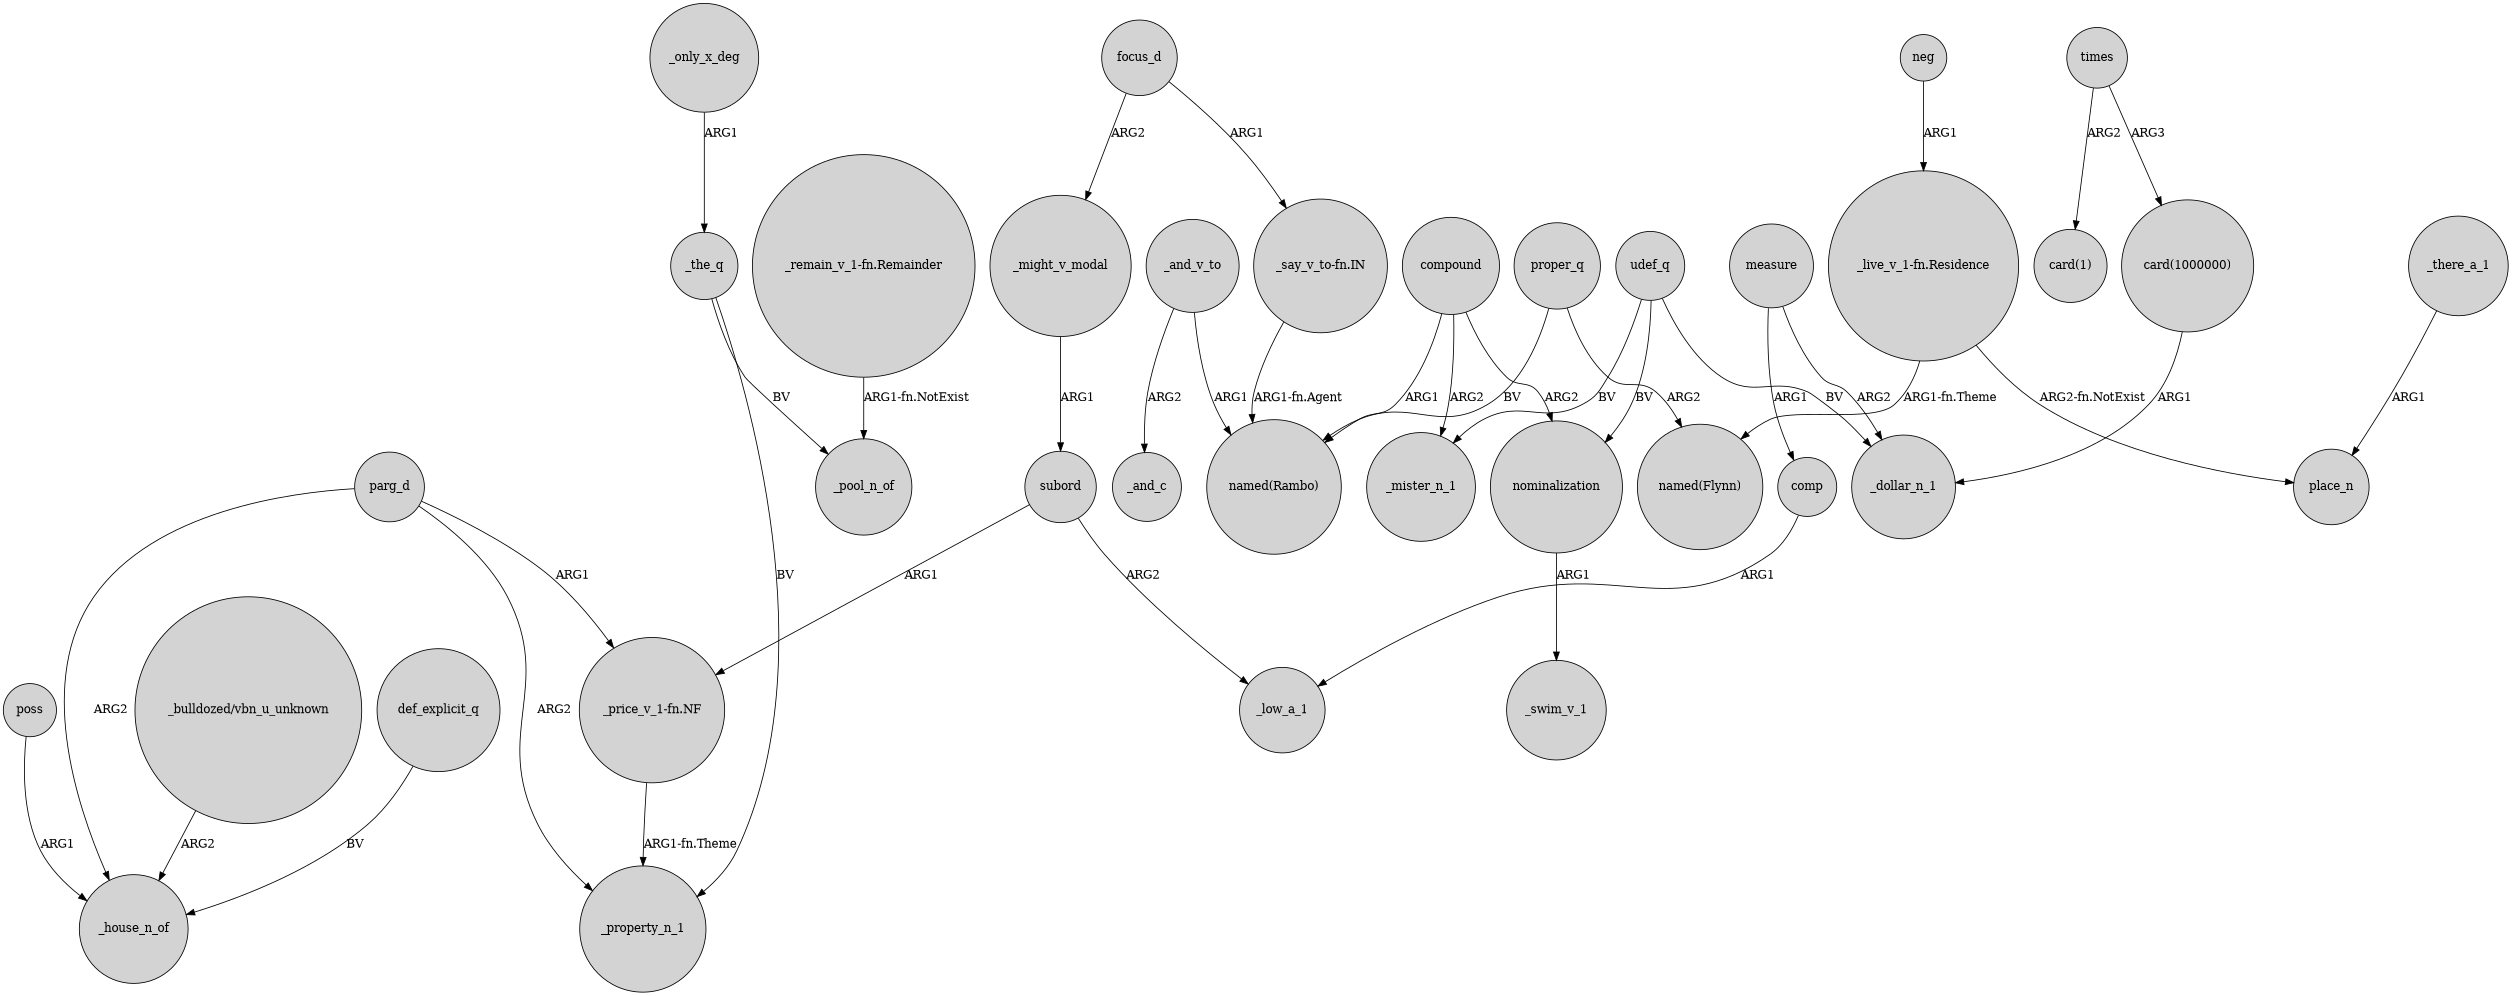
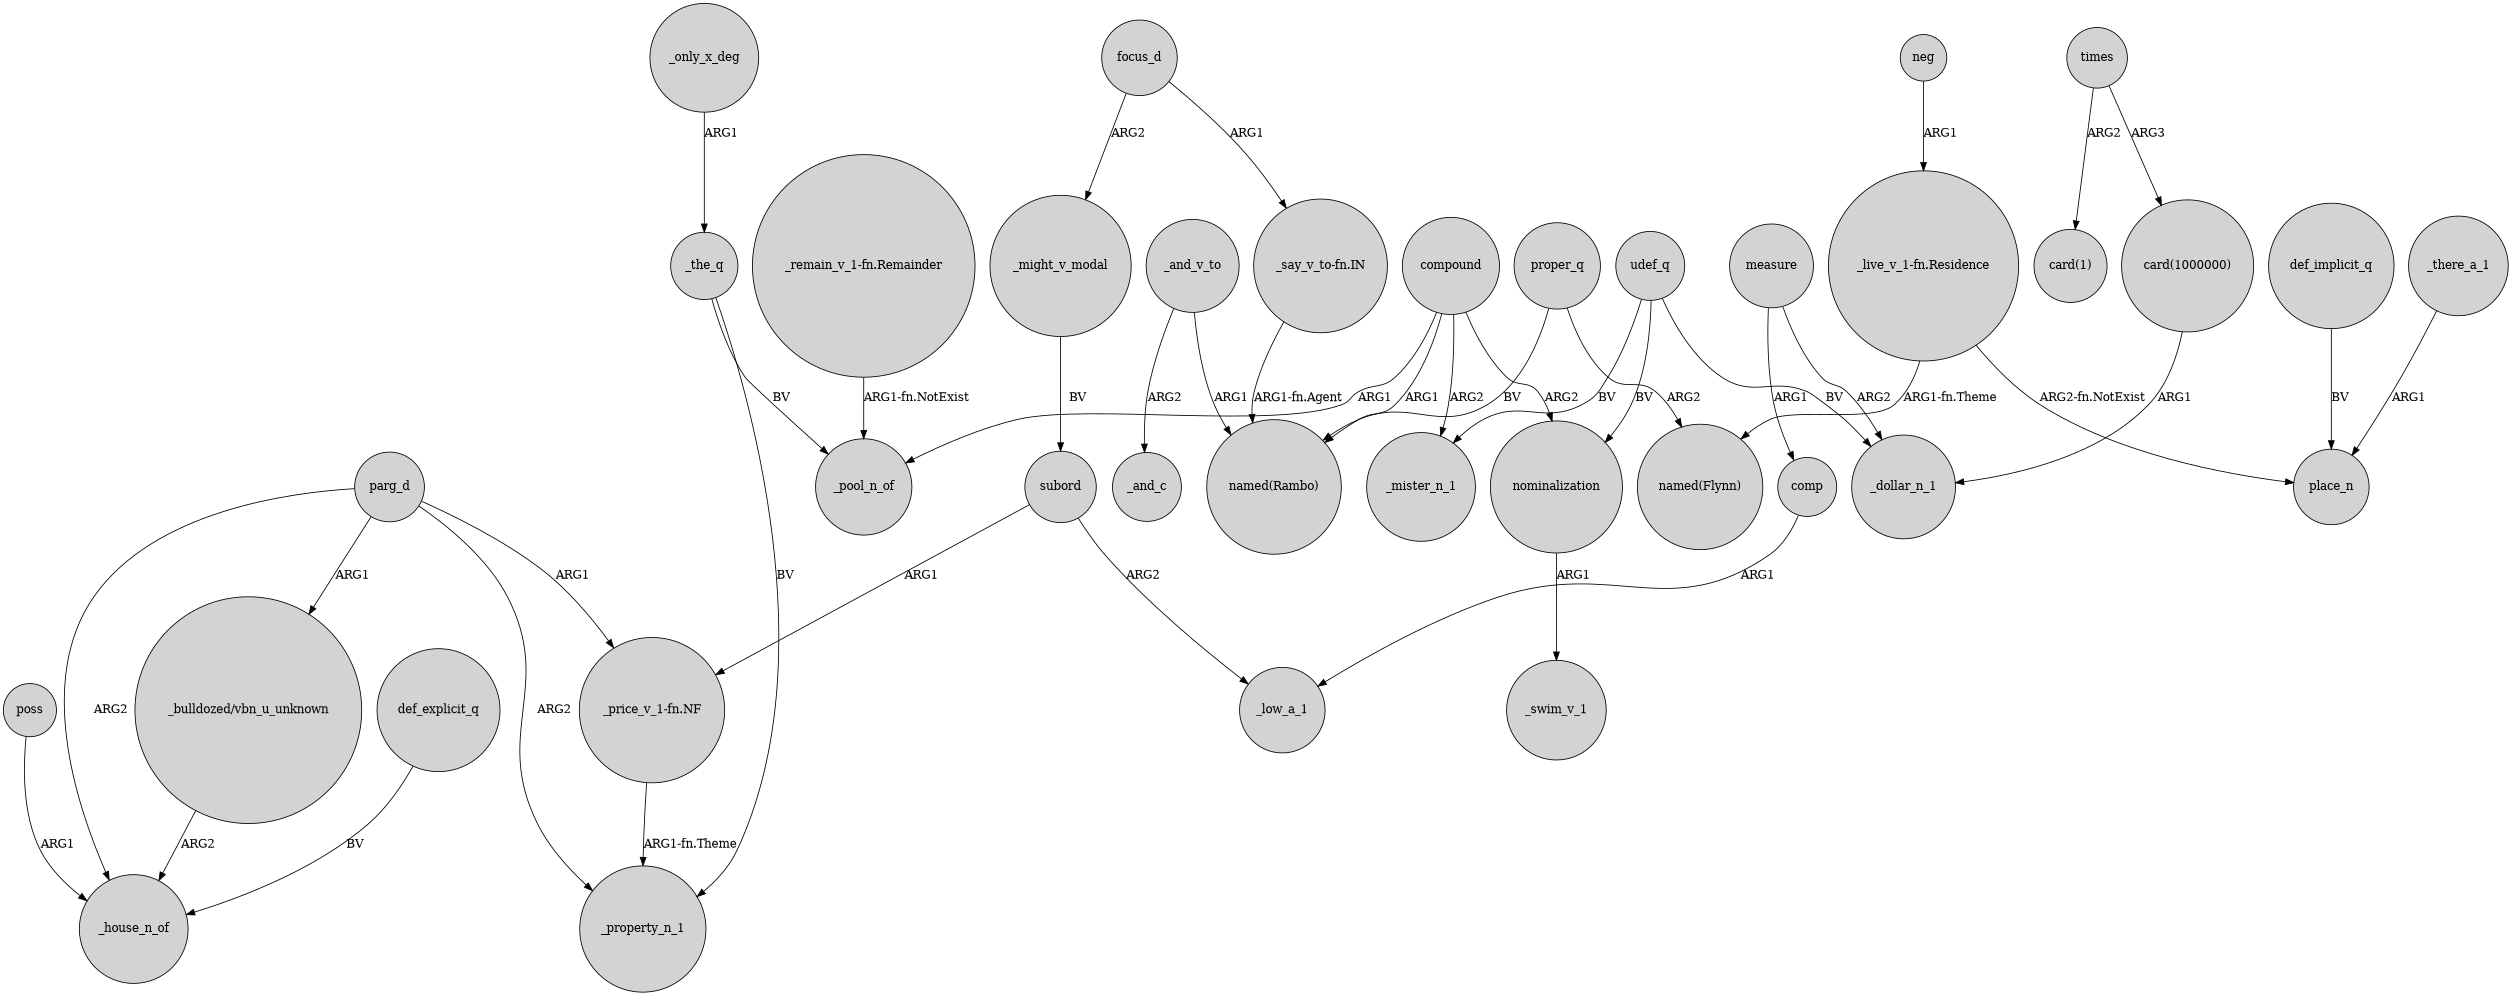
none -> (2331, 266)
(1078, 398) -> (1078, 398)
none -> (1194, 416)
none -> (342, 562)
